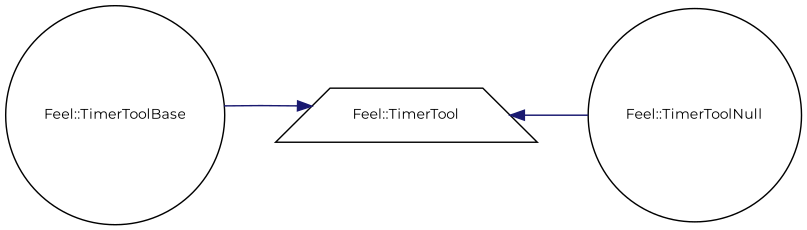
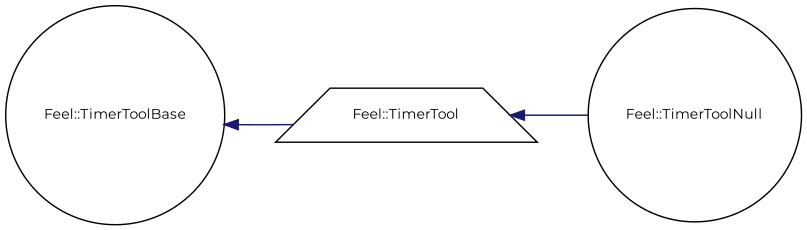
(261, 106) -> (266, 125)
